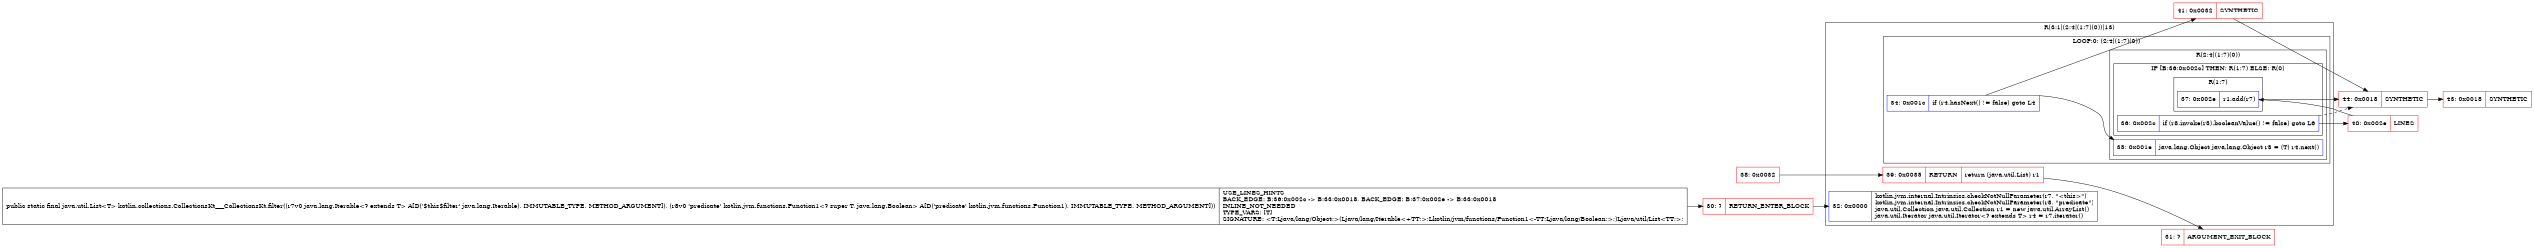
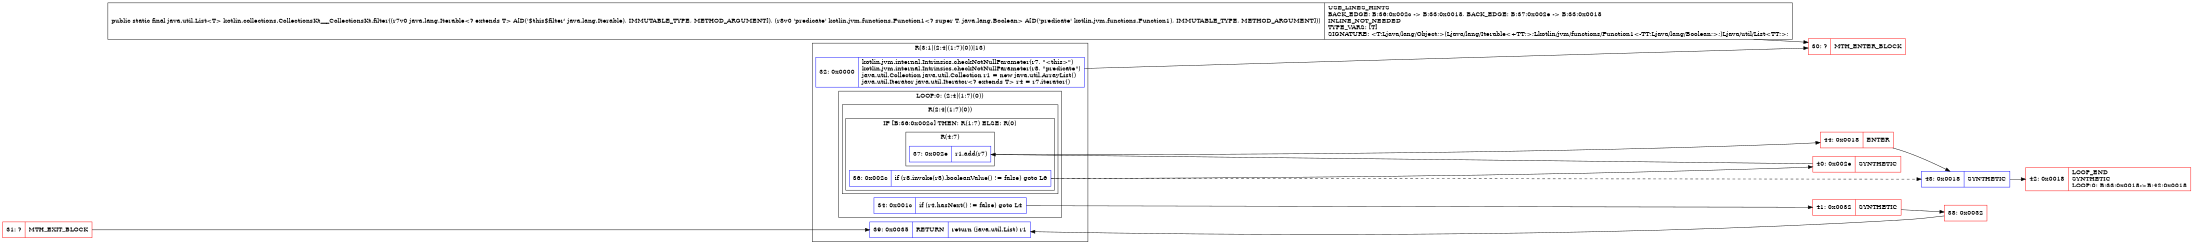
(2299, 54) -> (1920, 211)
(2218, 82) -> (950, 137)
(2404, 99) -> (1878, 140)
(2487, 99) -> (1966, 179)
(2334, 113) -> (1484, 179)
(2404, 123) -> (1878, 164)
(2218, 148) -> none
(1963, 175) -> (950, 230)
none -> (2108, 179)
(2124, 195) -> (479, 230)
(1769, 206) -> (1868, 46)
(1819, 206) -> (1444, 58)
(2229, 237) -> (59, 230)
